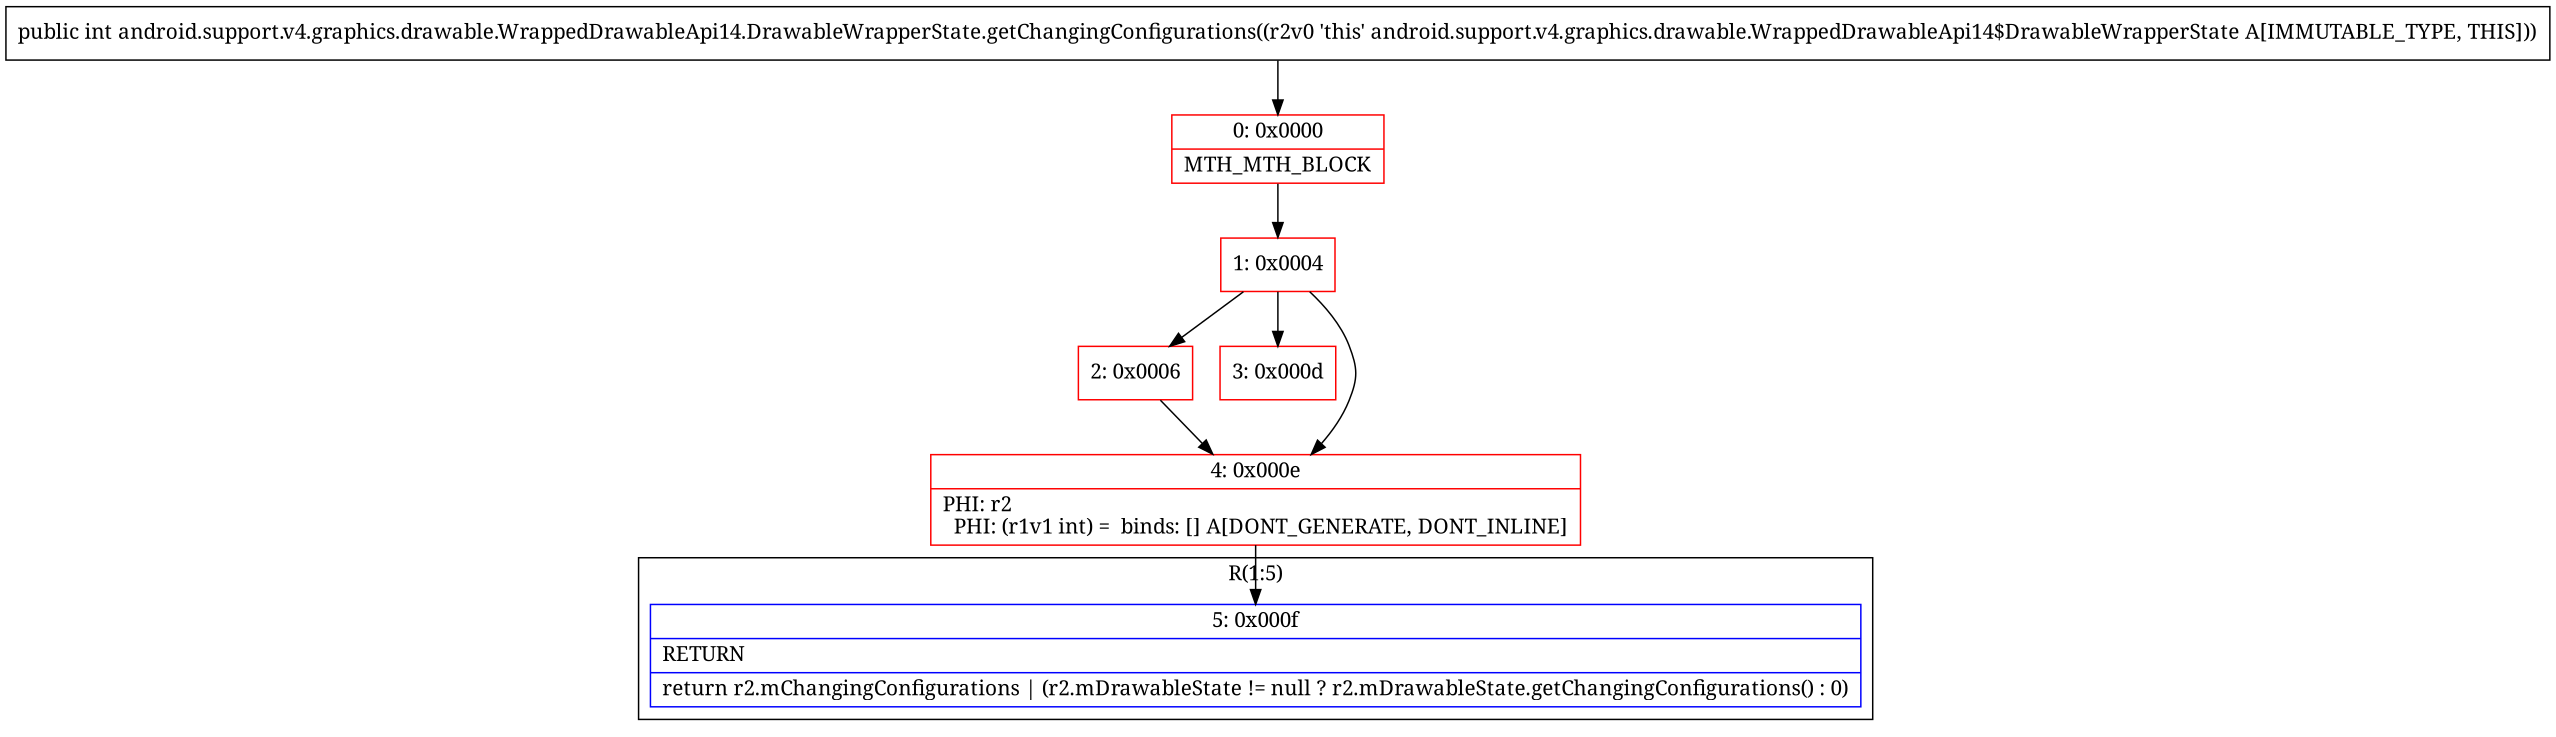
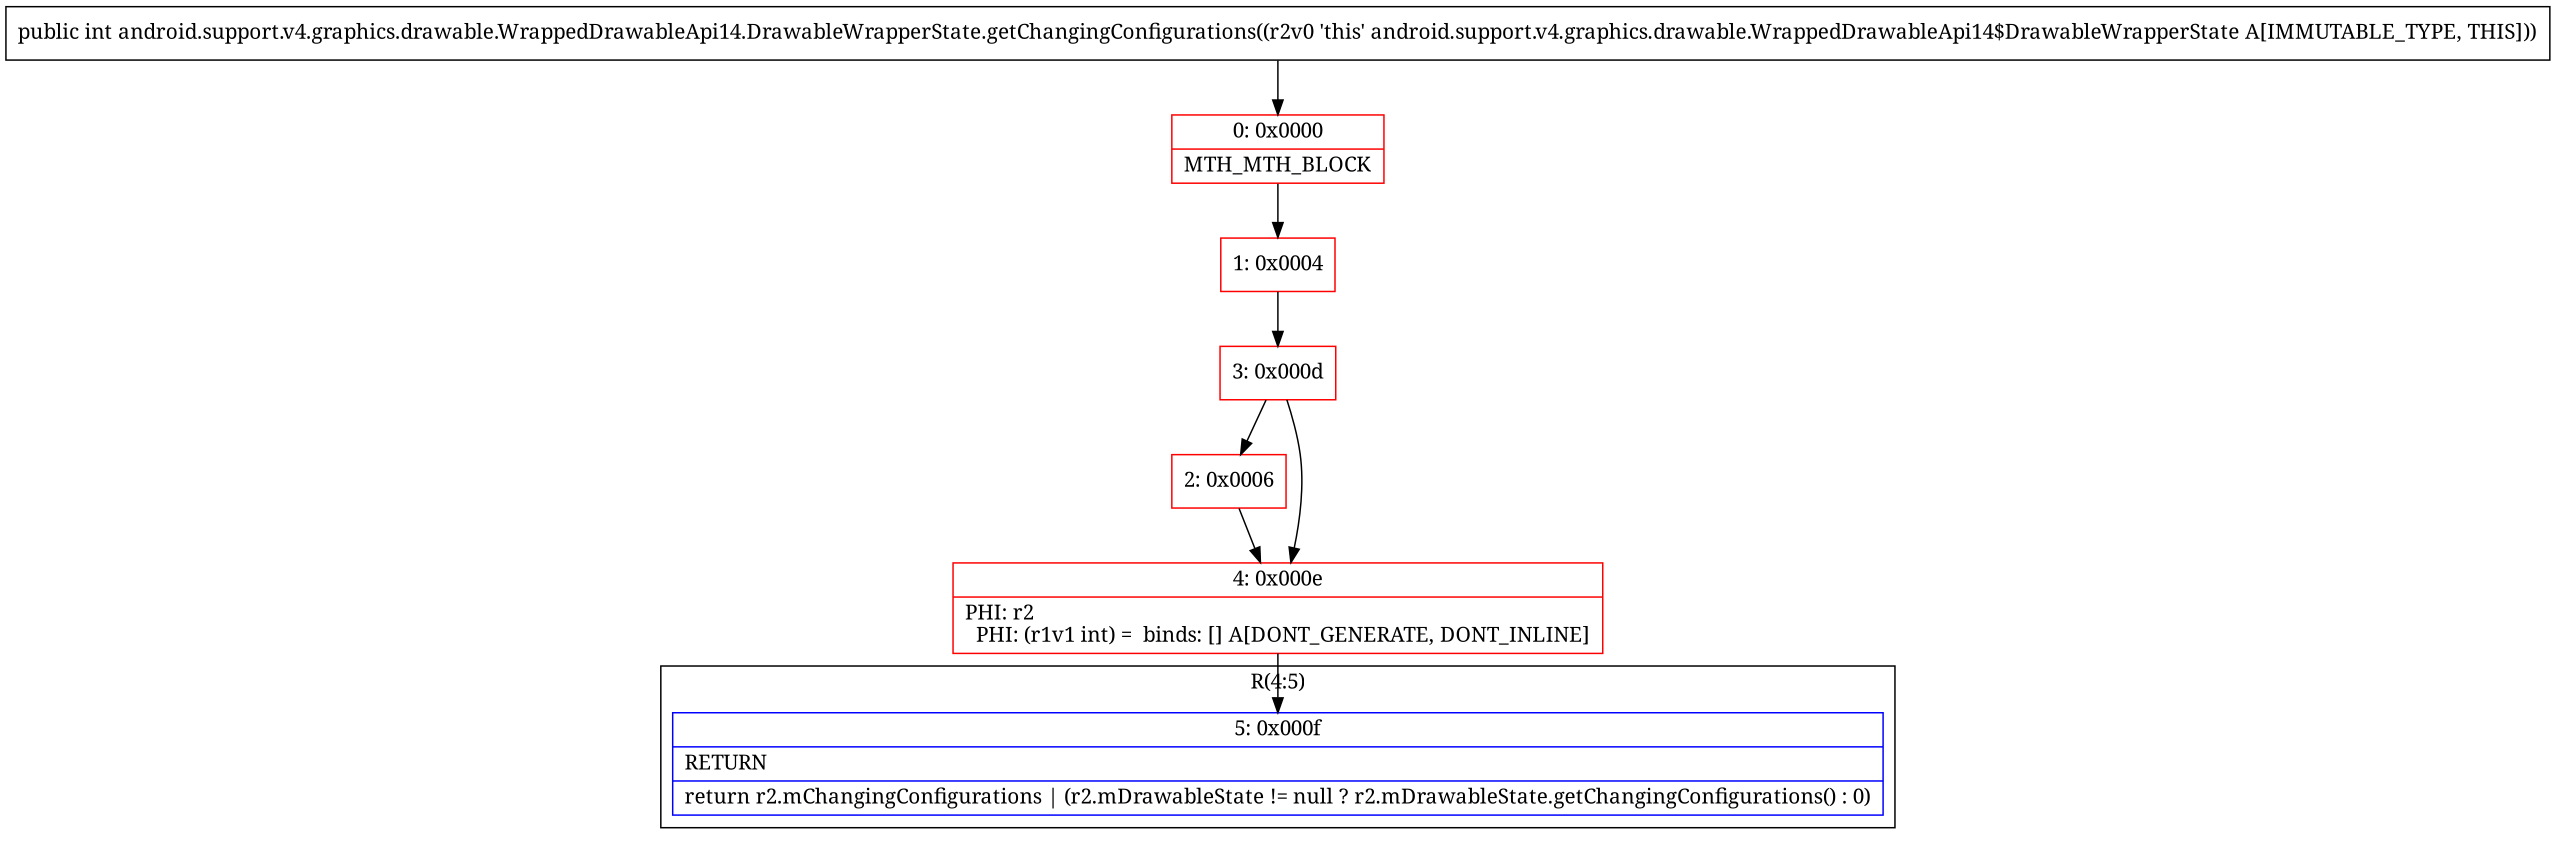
(1213, 315) -> (1257, 421)
(1355, 365) -> (1302, 473)
(1256, 575) -> (1278, 683)
